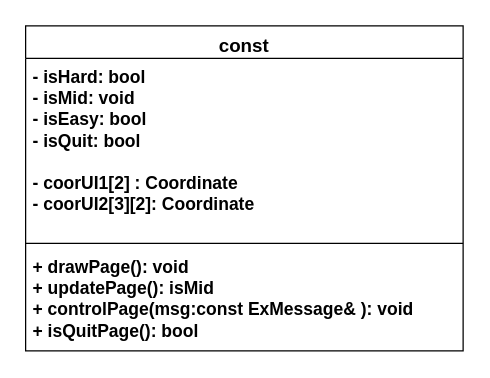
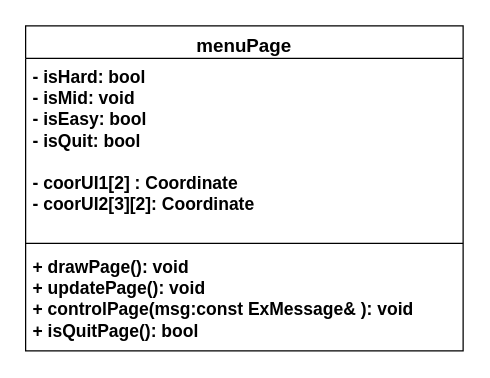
(244, 45) -> (244, 45)
(112, 267) -> (112, 267)
